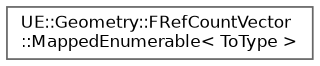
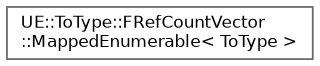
(160, 33) -> (160, 33)
